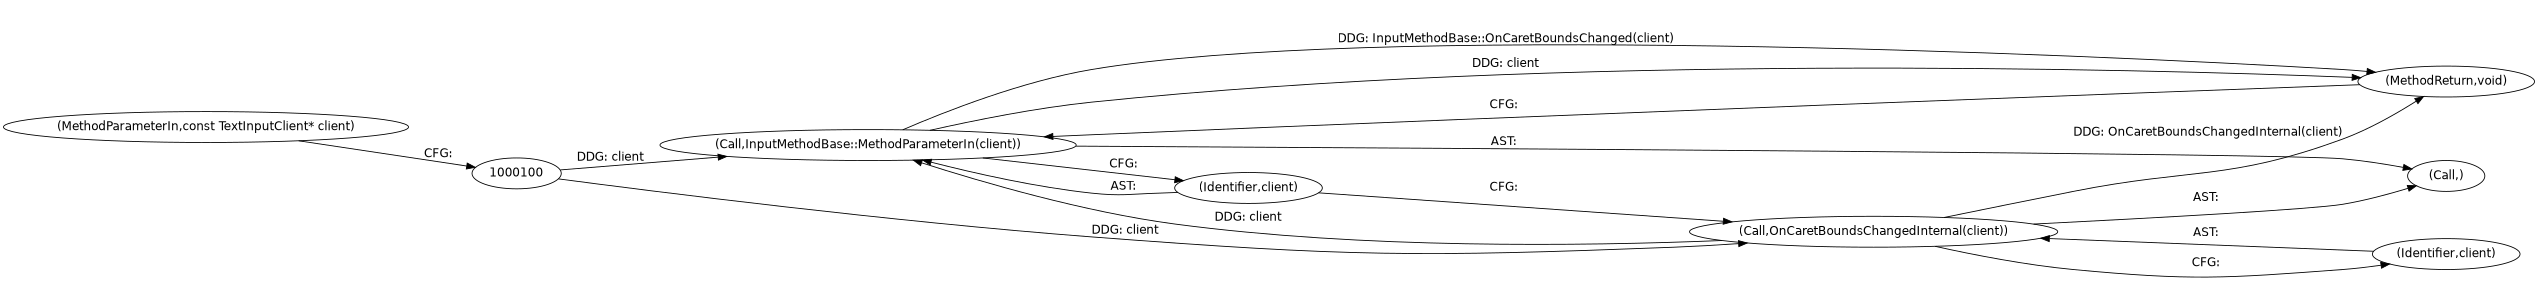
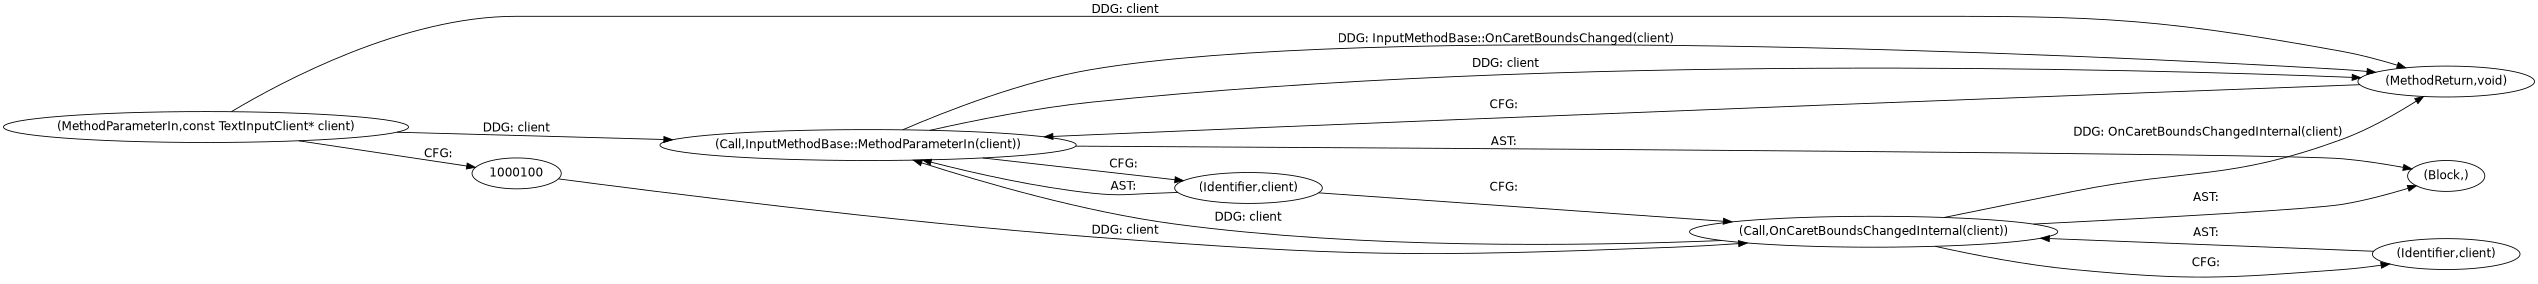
none -> (1307, 16)
(639, 164) -> (530, 136)
(2446, 176) -> (2446, 176)
